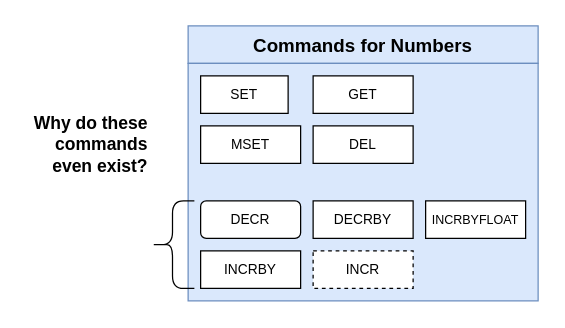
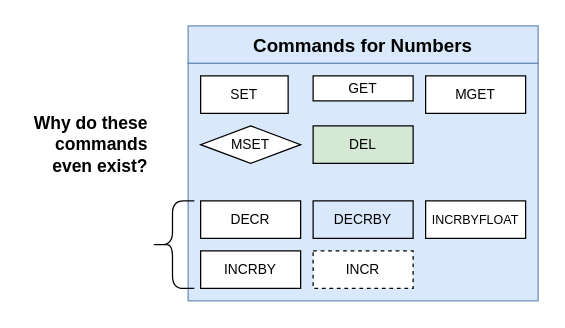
(363, 94) -> (363, 88)
none -> (476, 94)
(251, 144) -> (251, 144)
(363, 144) -> (363, 144)
(251, 219) -> (251, 219)
(363, 219) -> (363, 219)
